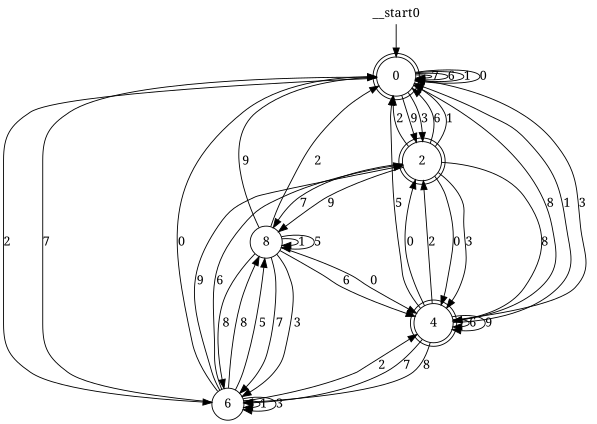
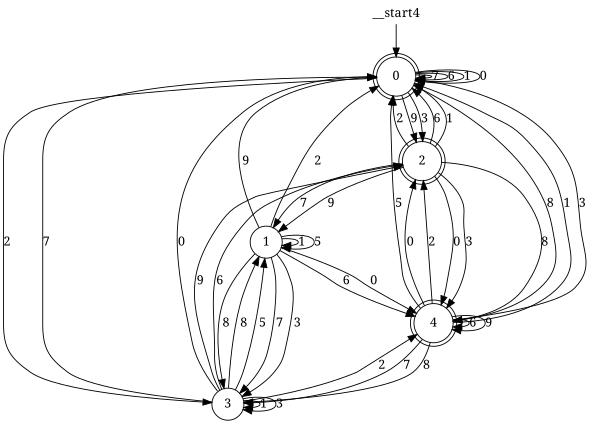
(396, 14) -> (396, 14)
(266, 242) -> (266, 242)
(228, 404) -> (228, 404)
